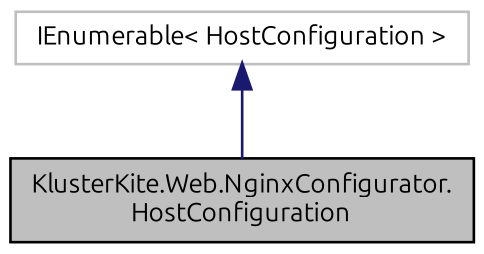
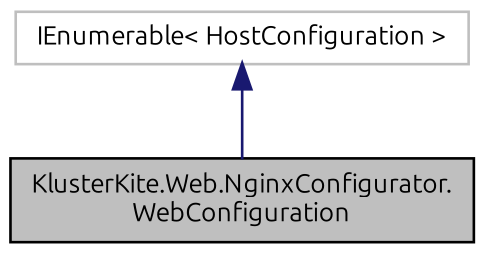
(242, 200) -> (242, 200)
